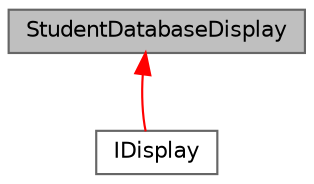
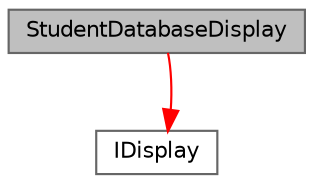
(142, 103) -> (171, 81)
